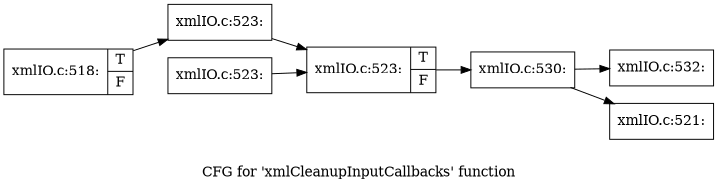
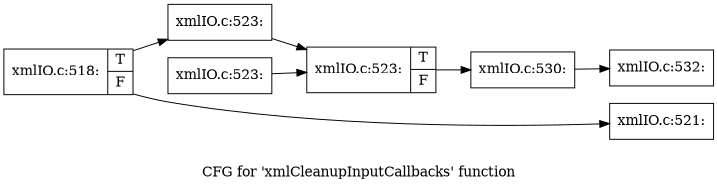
(588, 94) -> (365, 122)
